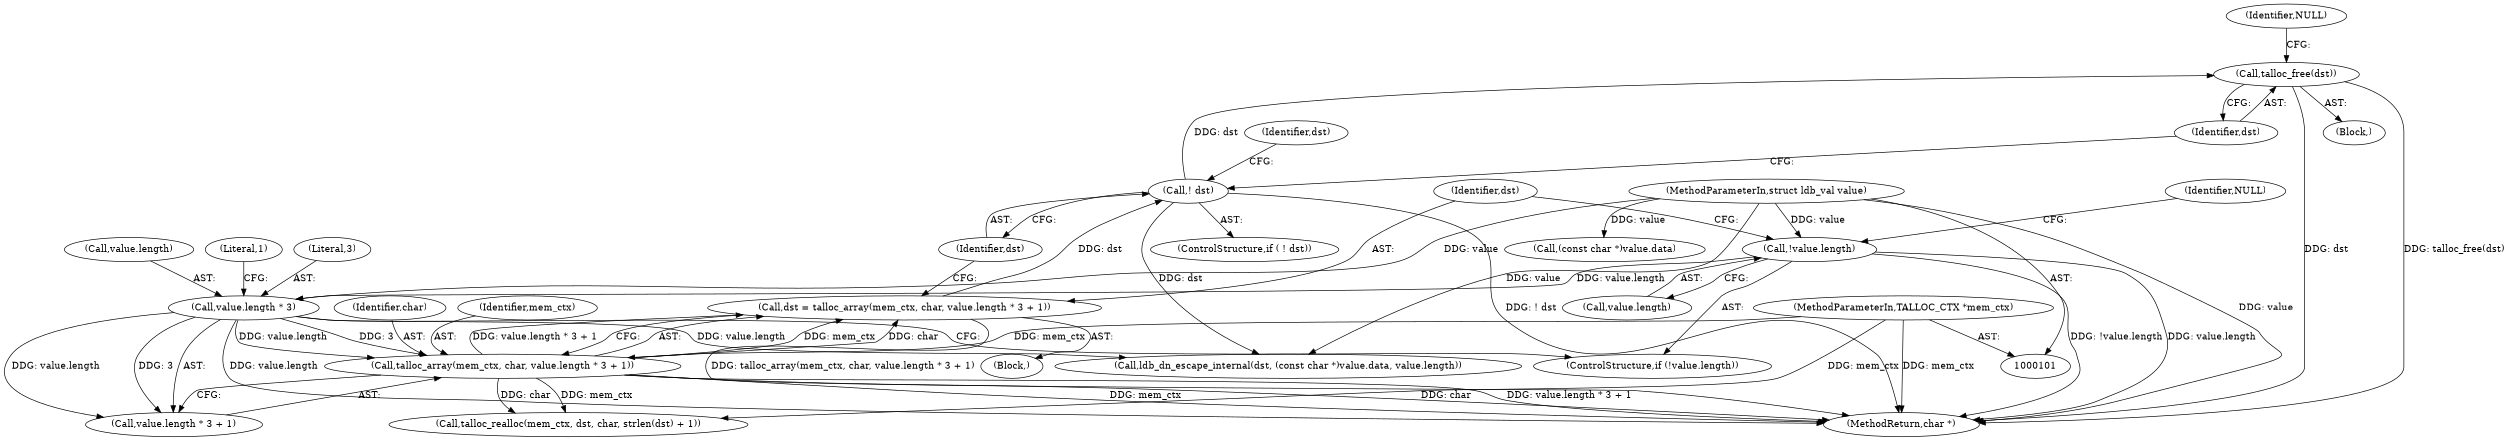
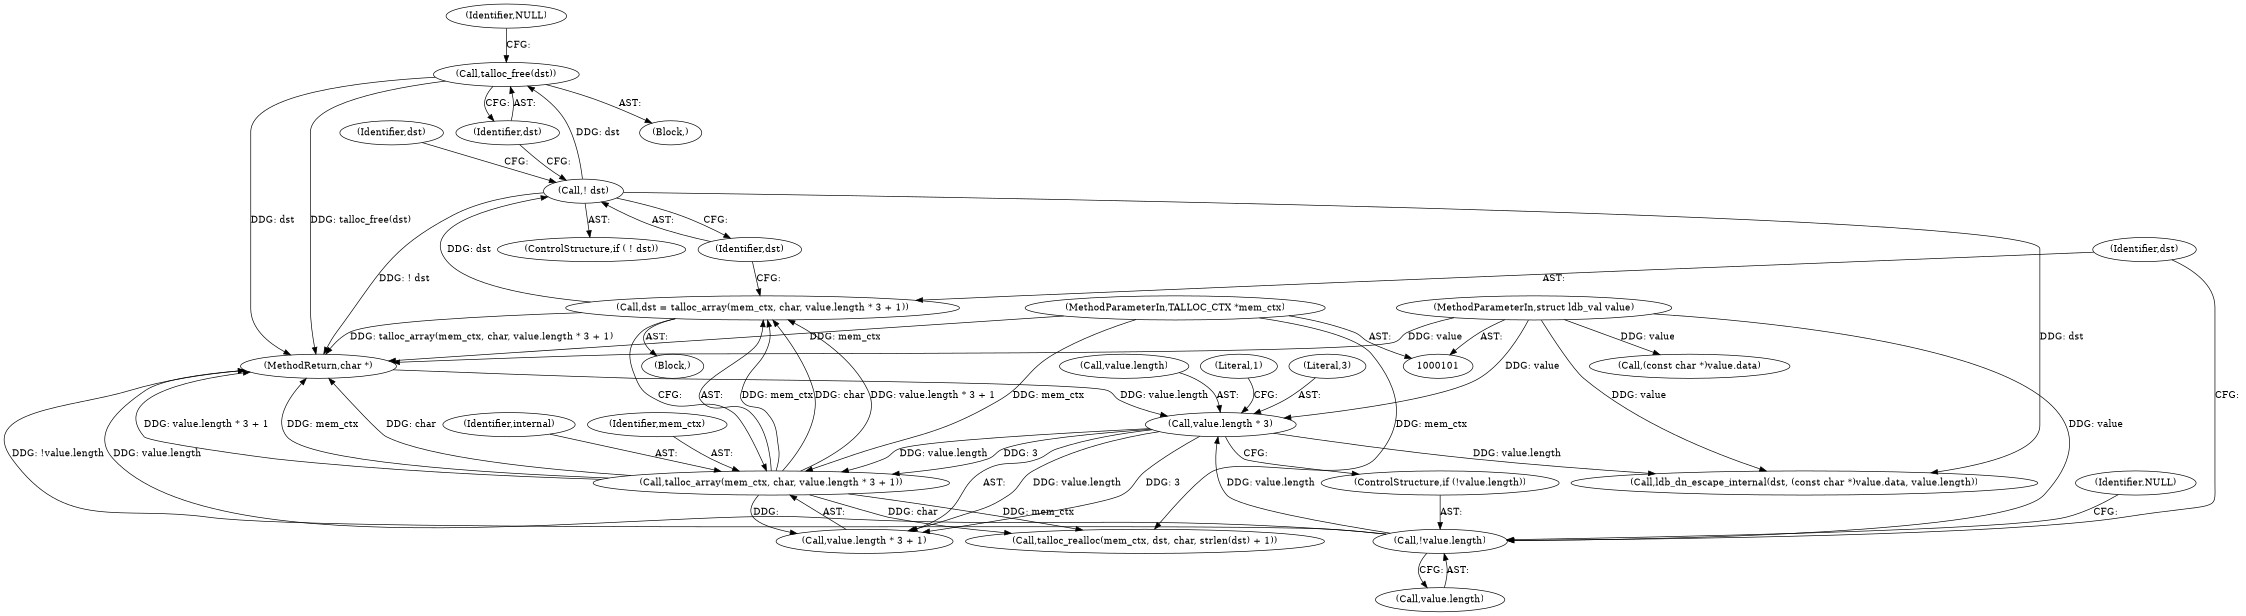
(1723, 295) -> (1440, 509)
(390, 308) -> (509, 425)
(211, 395) -> (768, 512)
(991, 413) -> (780, 380)
